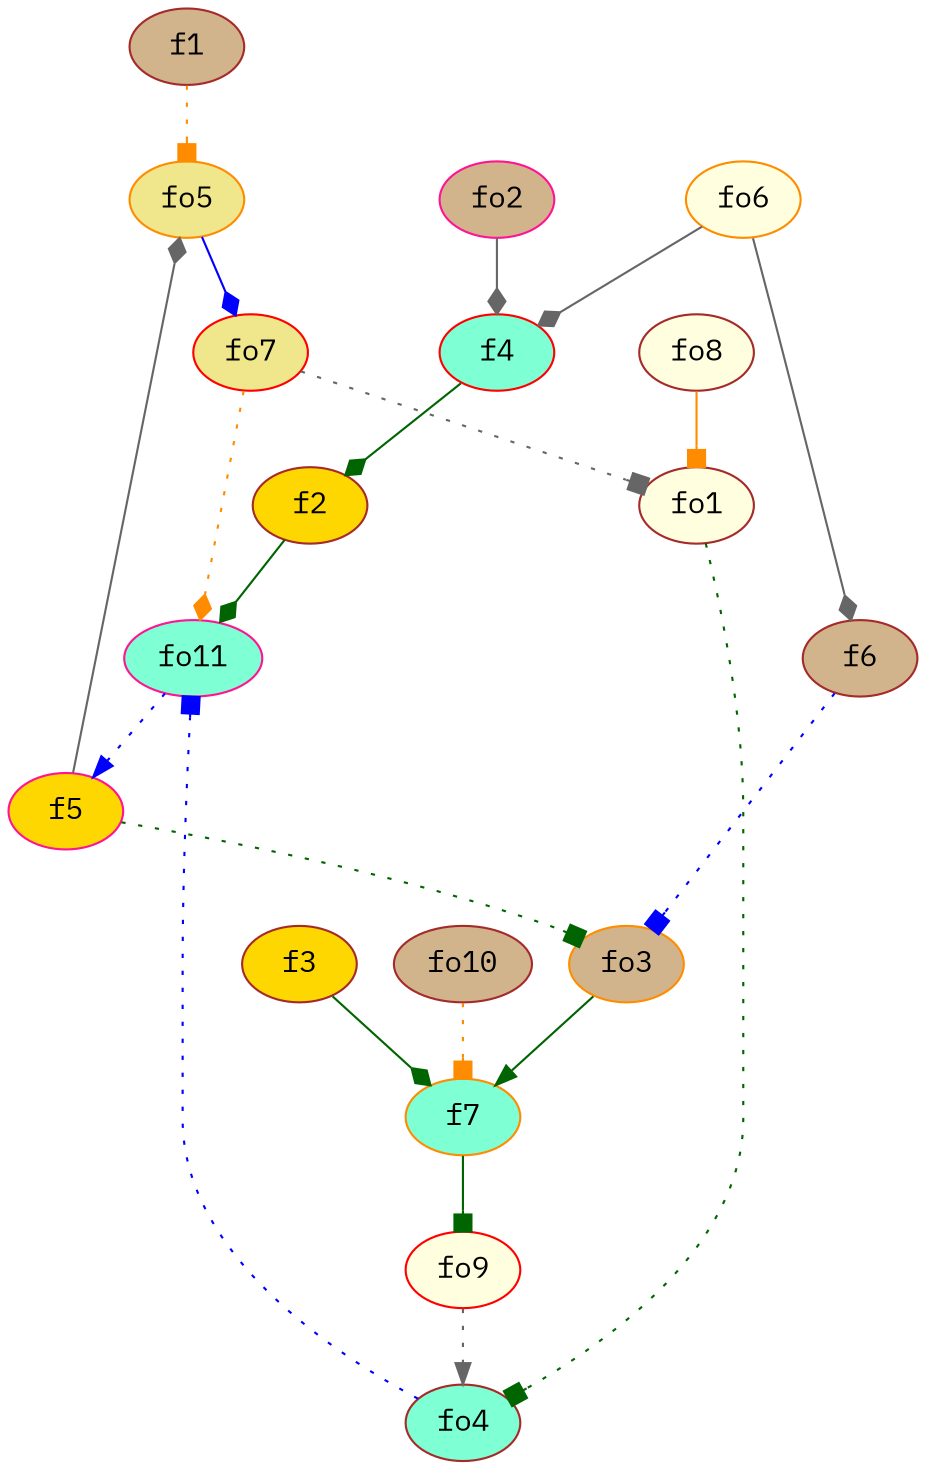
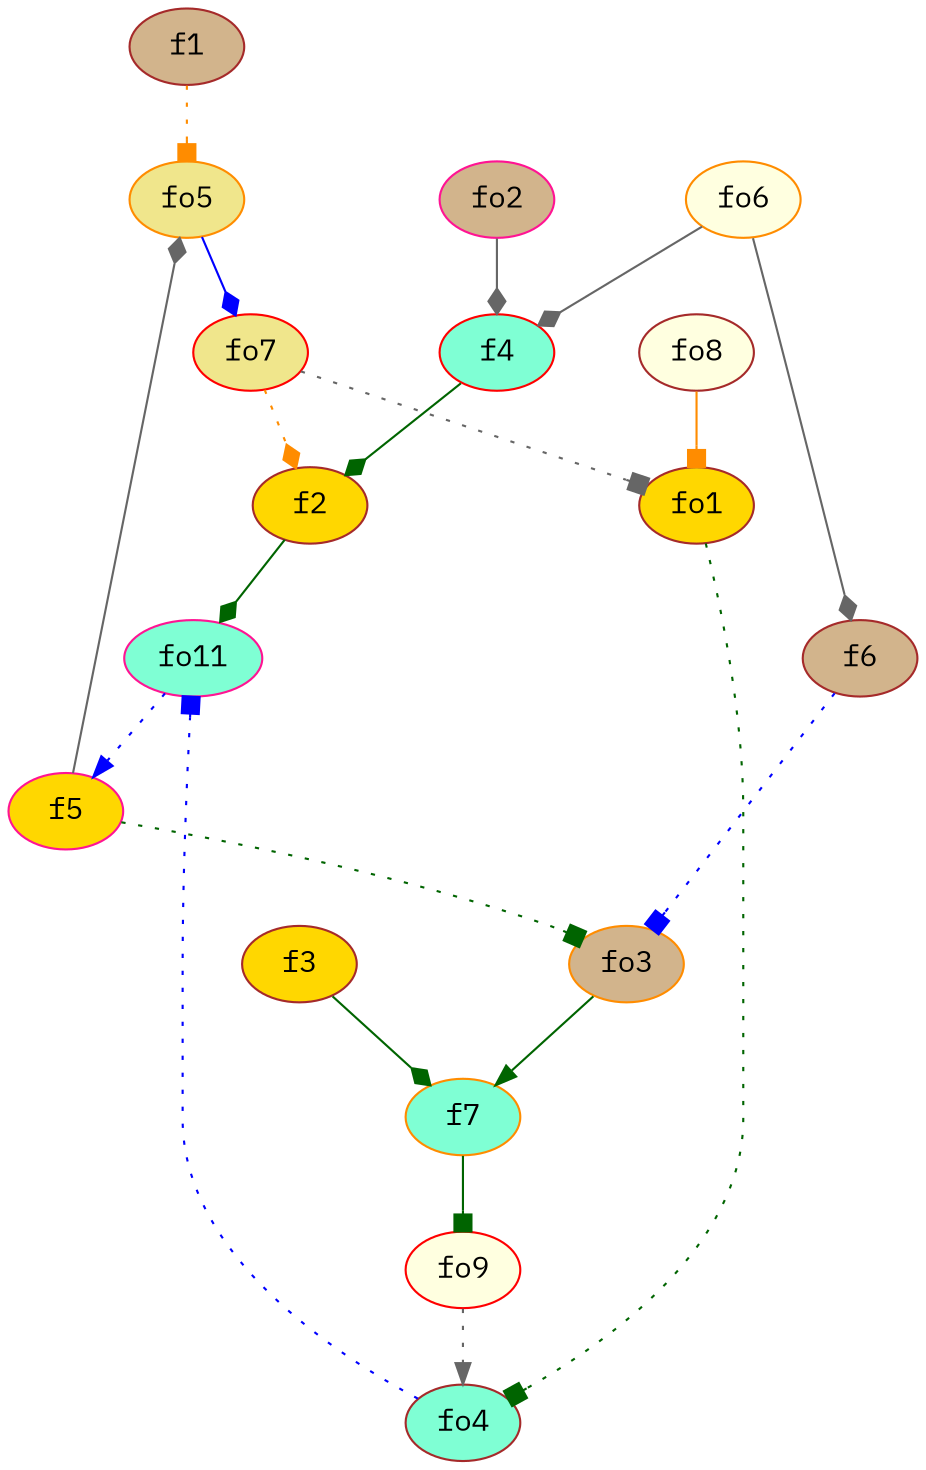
(224, 492) -> (276, 417)
(697, 505) -> (697, 505)
(463, 964) -> none
